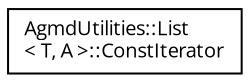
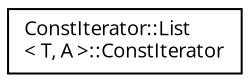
(125, 41) -> (125, 41)
